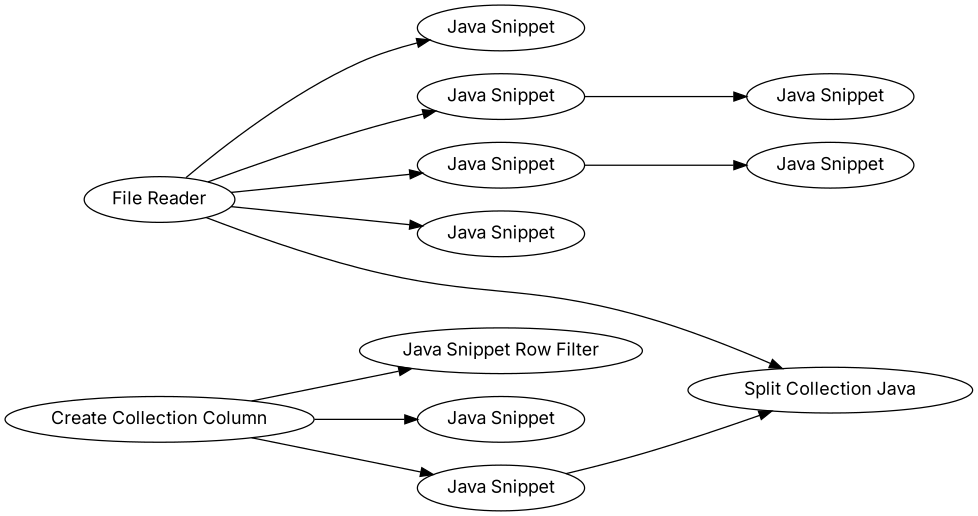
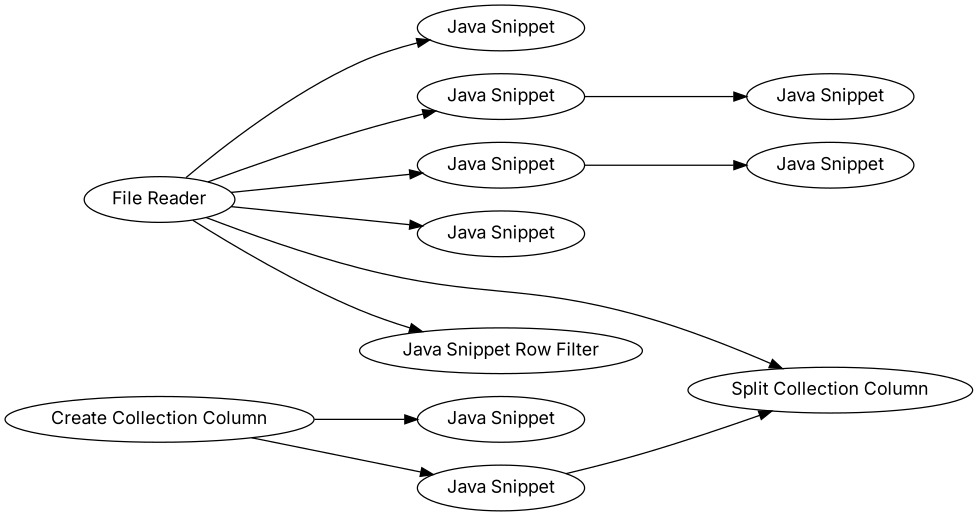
(325, 386) -> (298, 281)
(830, 390) -> (830, 390)
